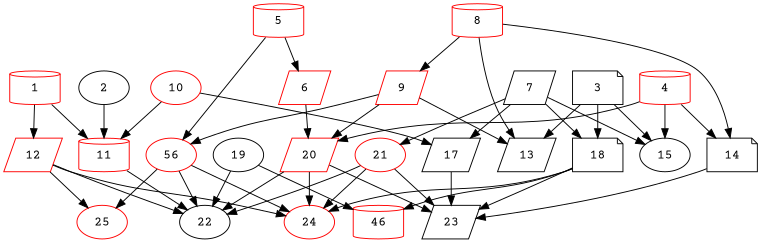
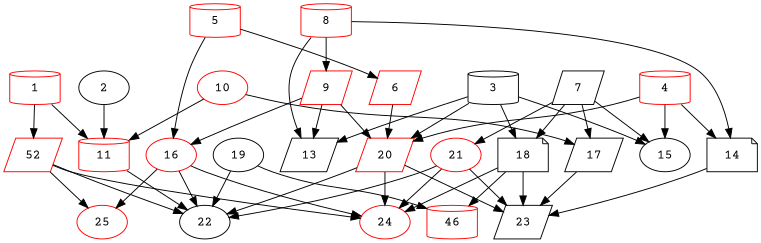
(598, 88) -> (493, 88)
none -> (453, 113)
(33, 155) -> (33, 155)
(171, 155) -> (171, 155)
